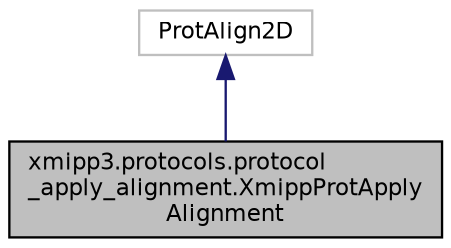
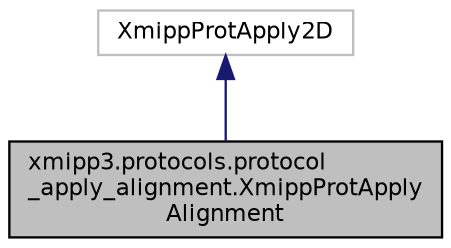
(226, 33) -> (226, 33)
